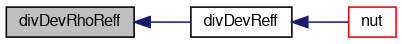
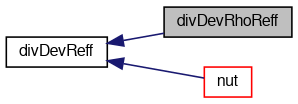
(171, 22) -> (144, 37)
